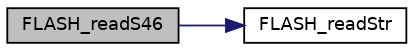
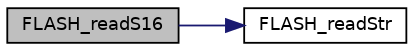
(93, 26) -> (93, 26)
